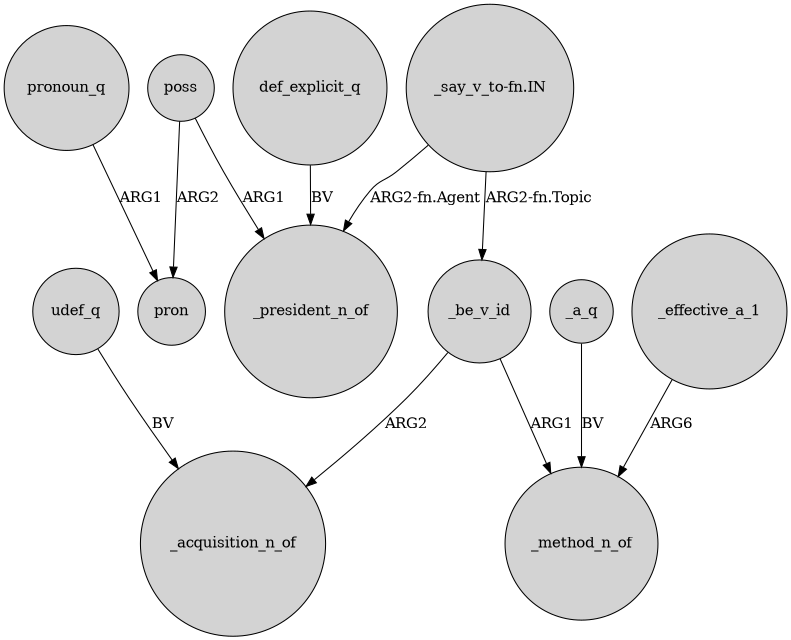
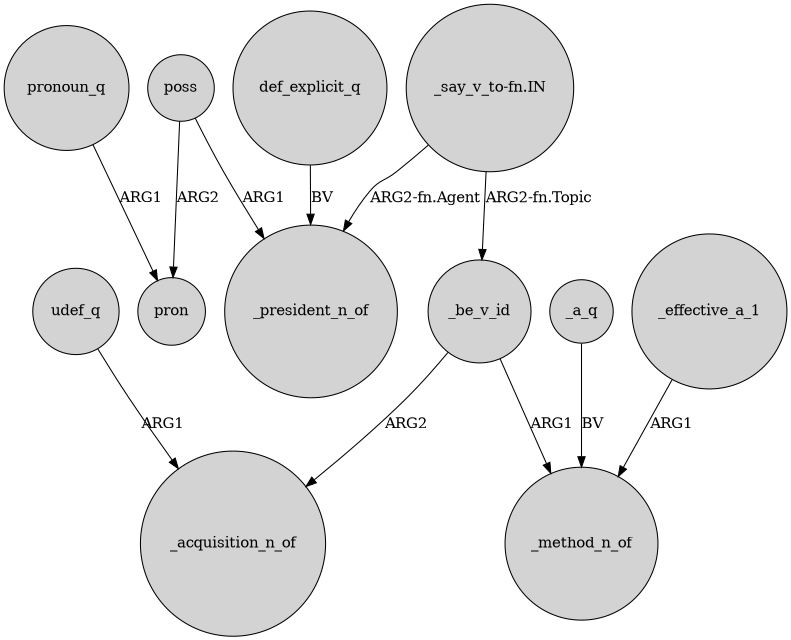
(163, 425) -> (163, 425)
(671, 425) -> (671, 425)
